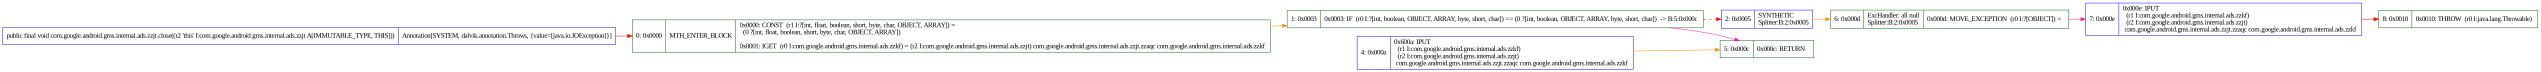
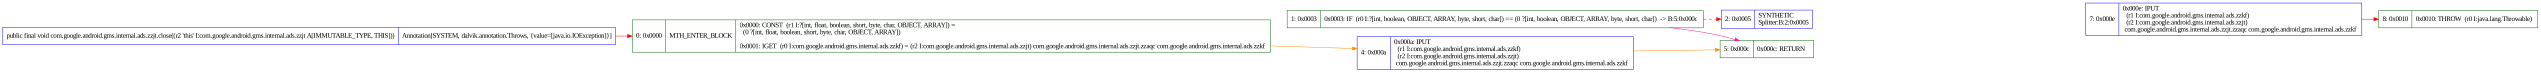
(1950, 19) -> none
(1276, 26) -> (1311, 47)
(1414, 42) -> (1414, 42)
